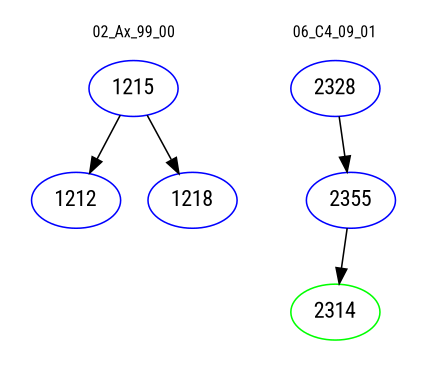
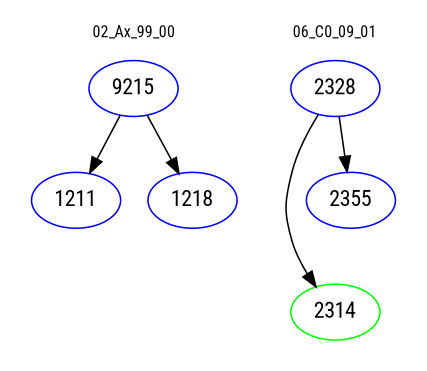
(335, 33) -> (335, 33)
(134, 89) -> (134, 89)
(76, 200) -> (76, 200)
(344, 248) -> (287, 193)
